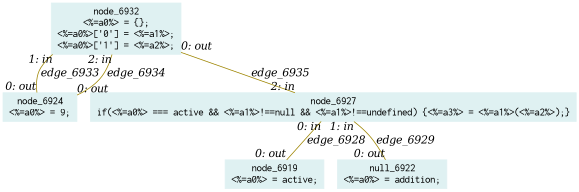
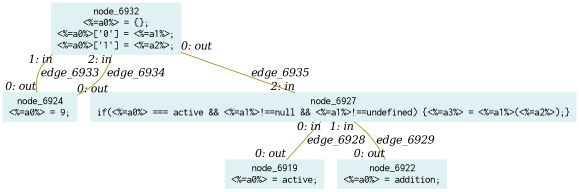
(392, 174) -> (392, 174)
